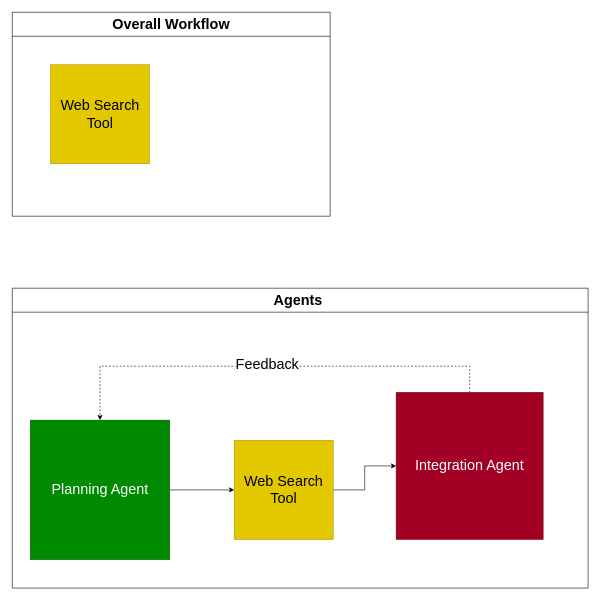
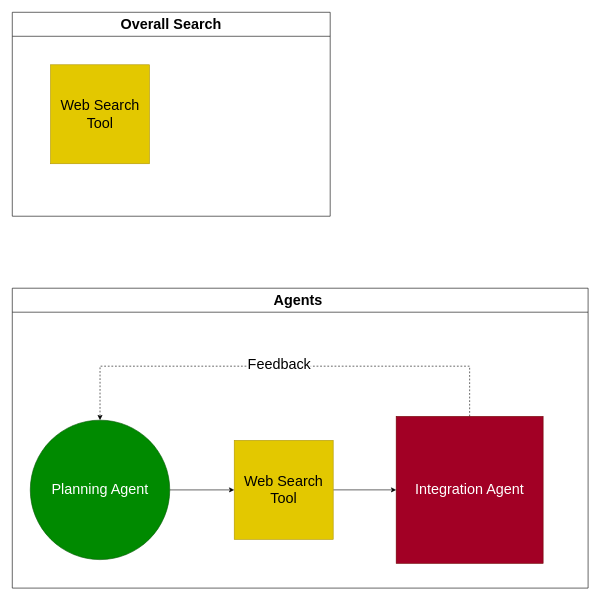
(171, 24) -> (171, 24)
(470, 466) -> (470, 490)
(100, 490) -> (100, 490)
